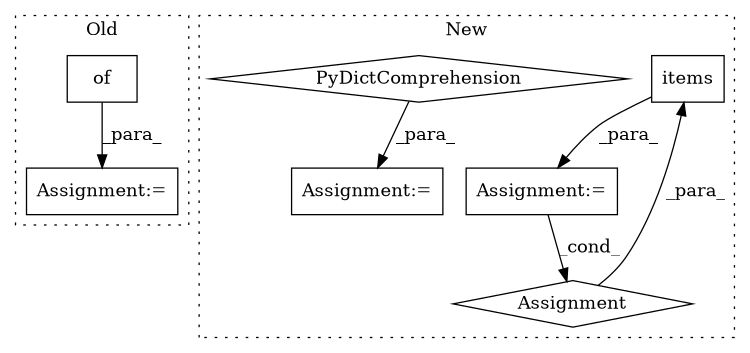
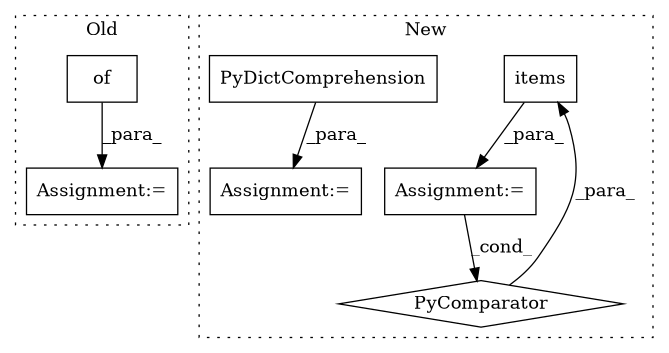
(419, 79) -> (323, 79)
(573, 304) -> (481, 304)
